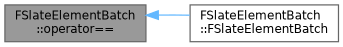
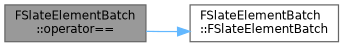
(174, 15) -> (162, 32)
